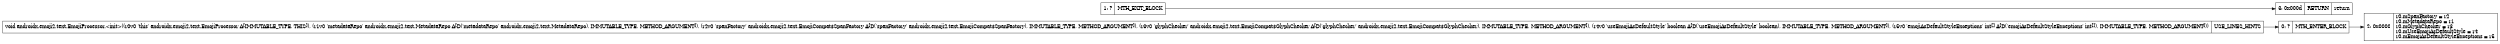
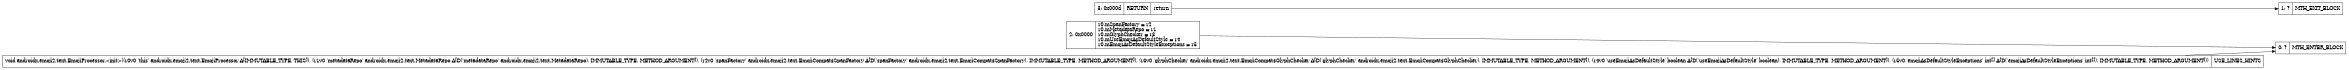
(1719, 9) -> (1723, 9)
(2355, 27) -> (1736, 42)
